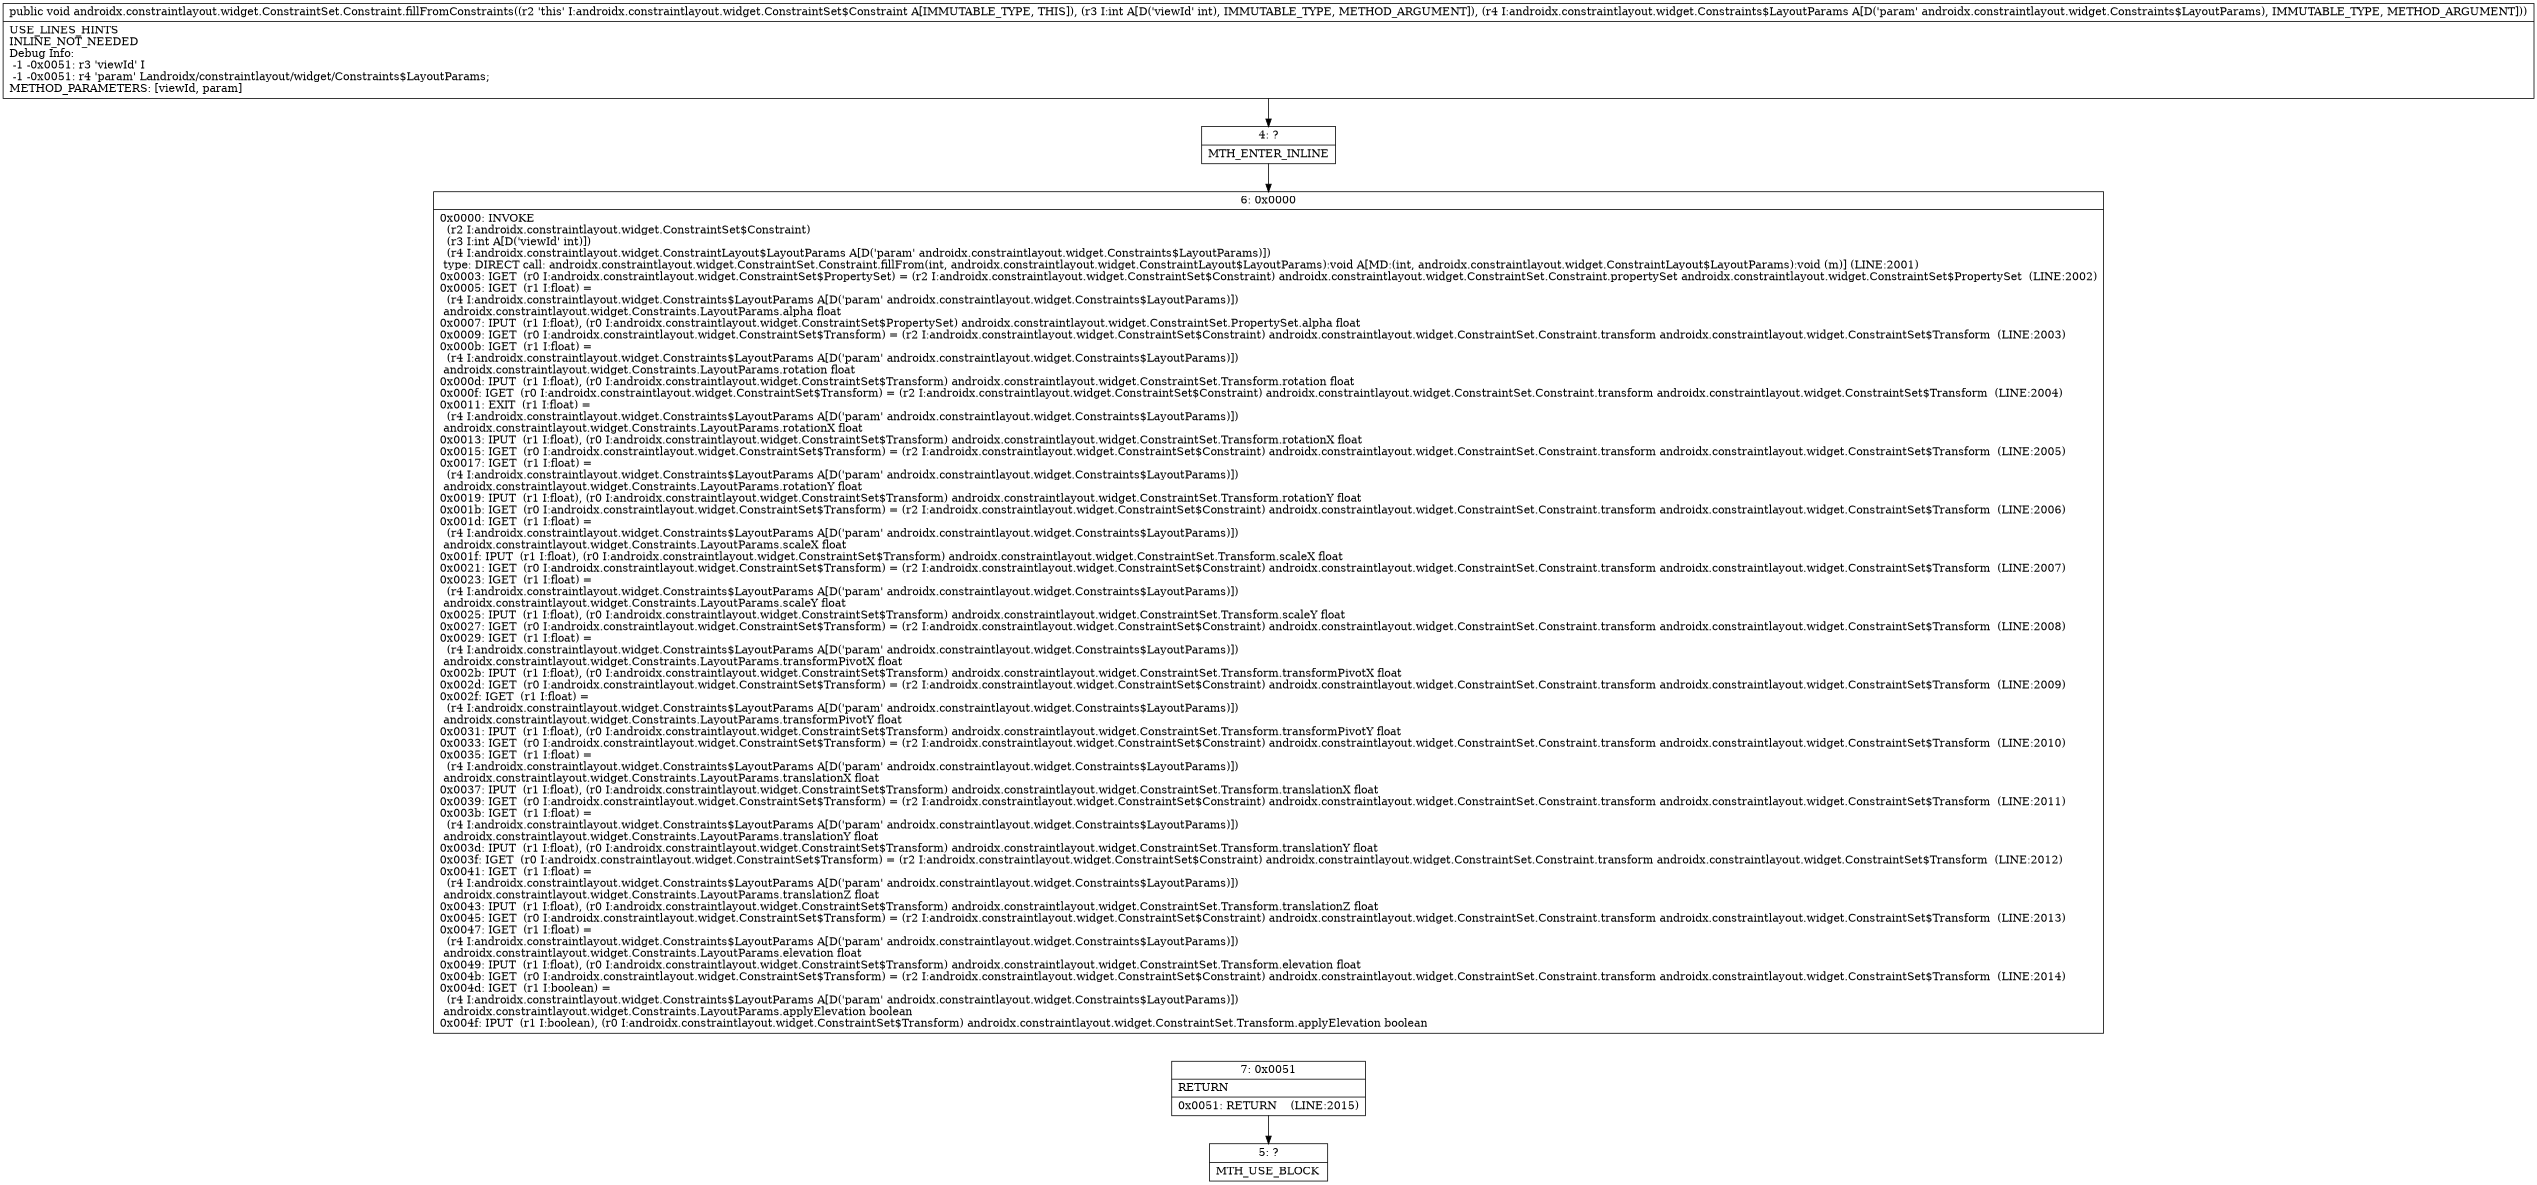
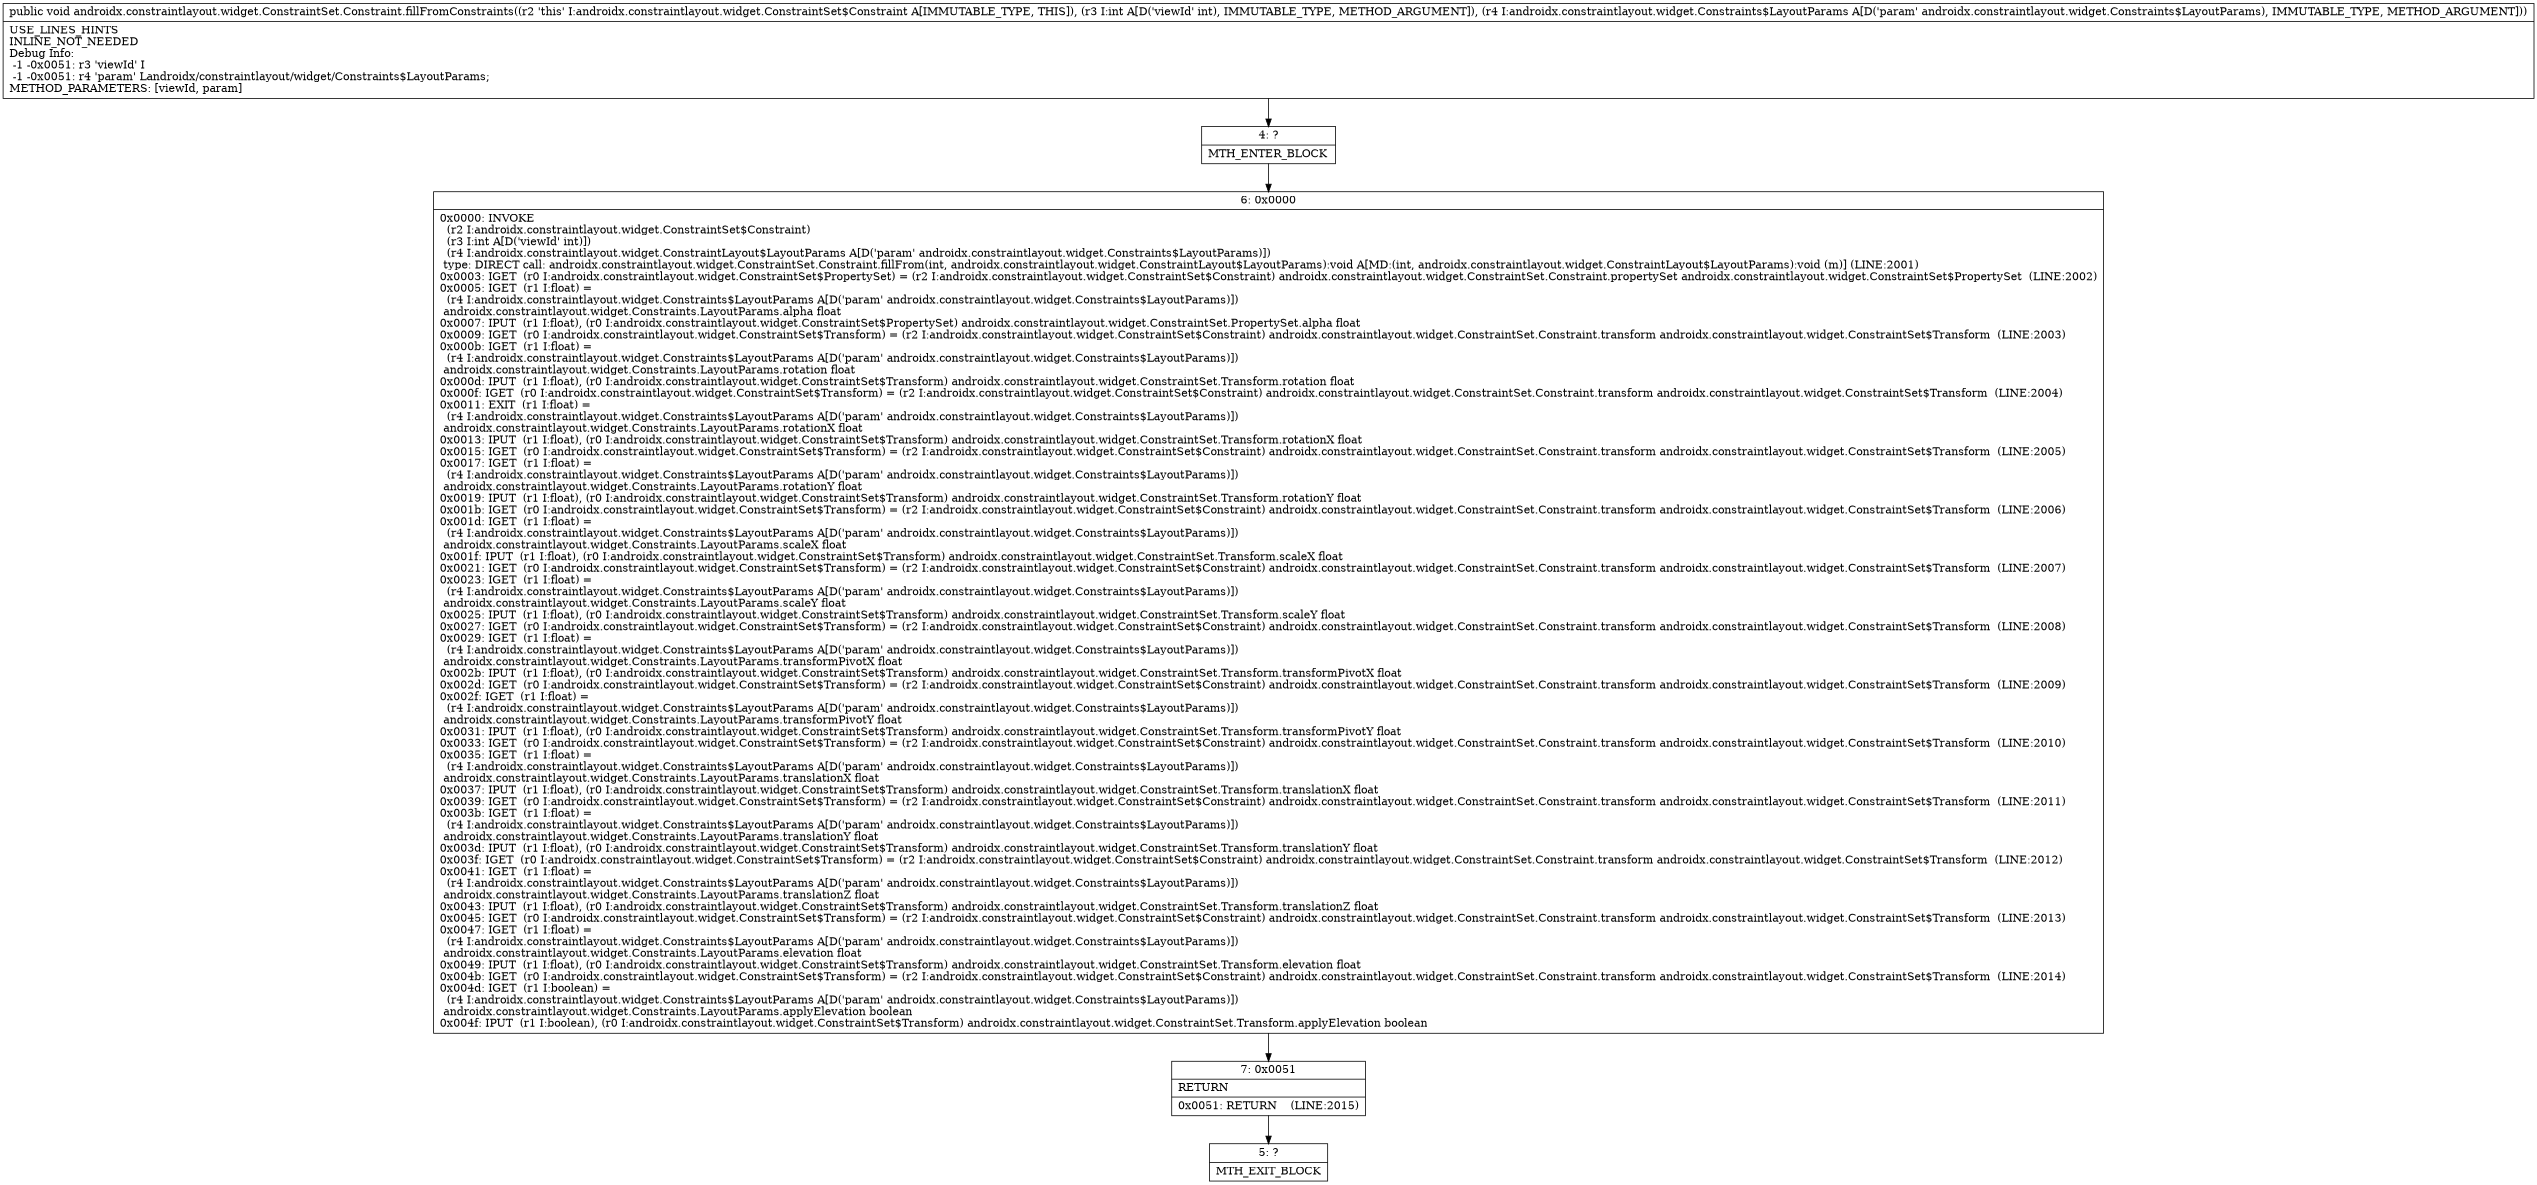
(1269, 154) -> (1268, 154)
none -> (1269, 1043)
(1267, 1171) -> (1269, 1171)
